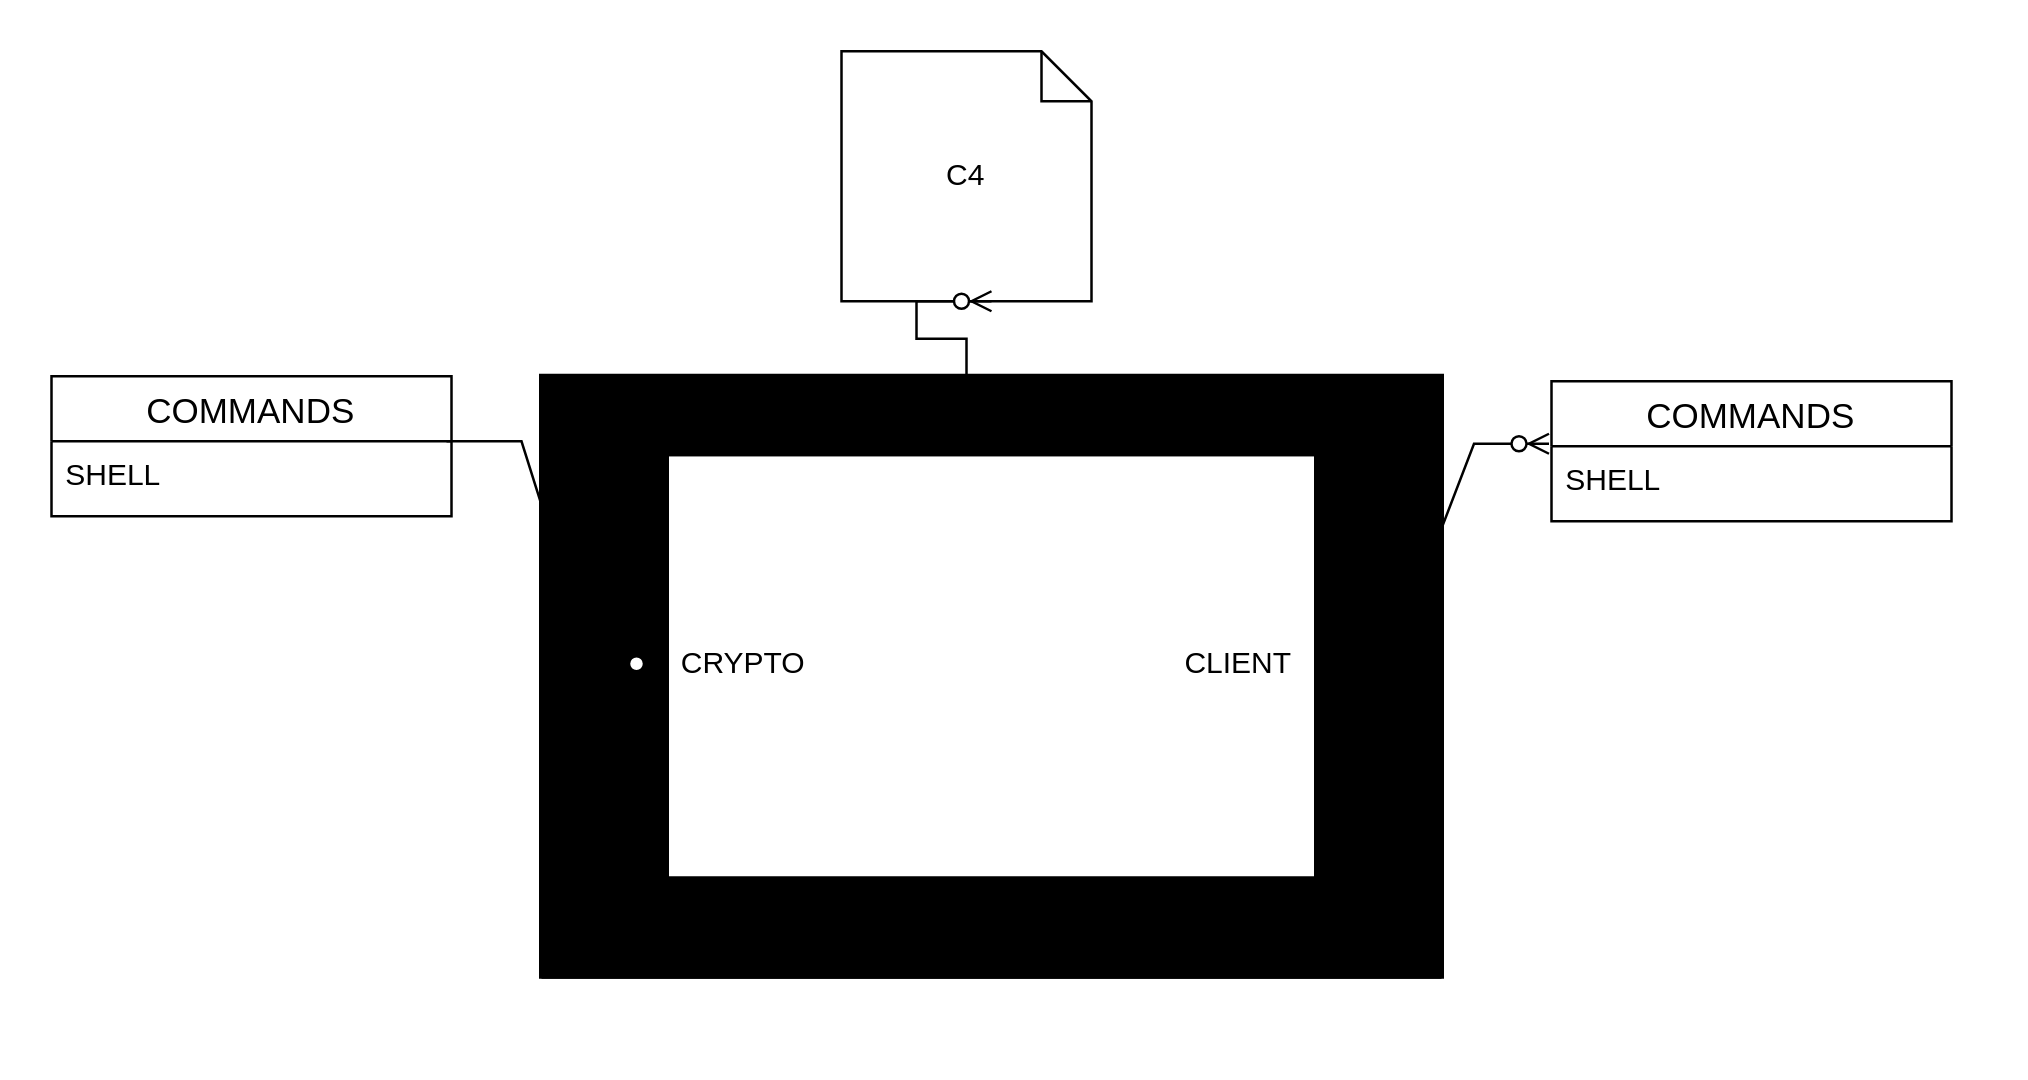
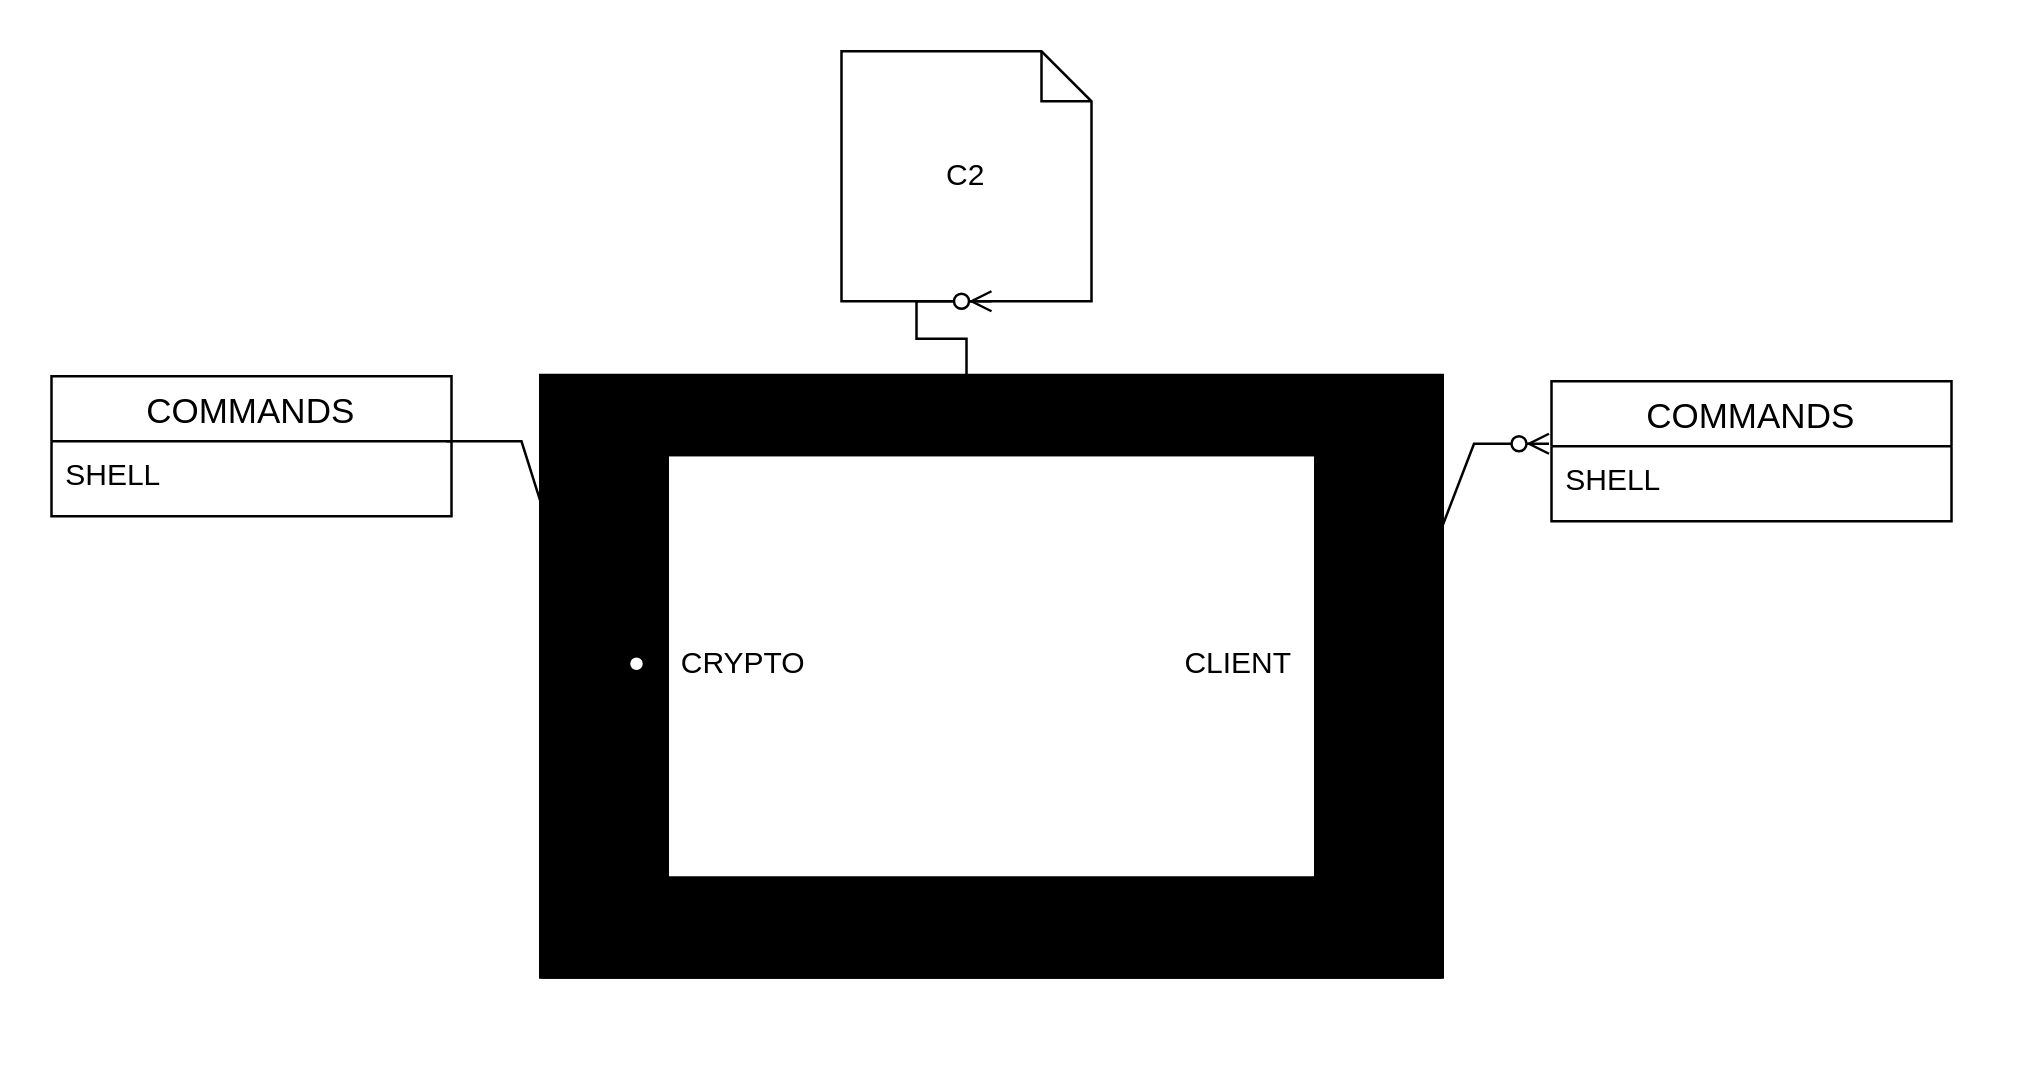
(966, 176) -> (966, 176)
